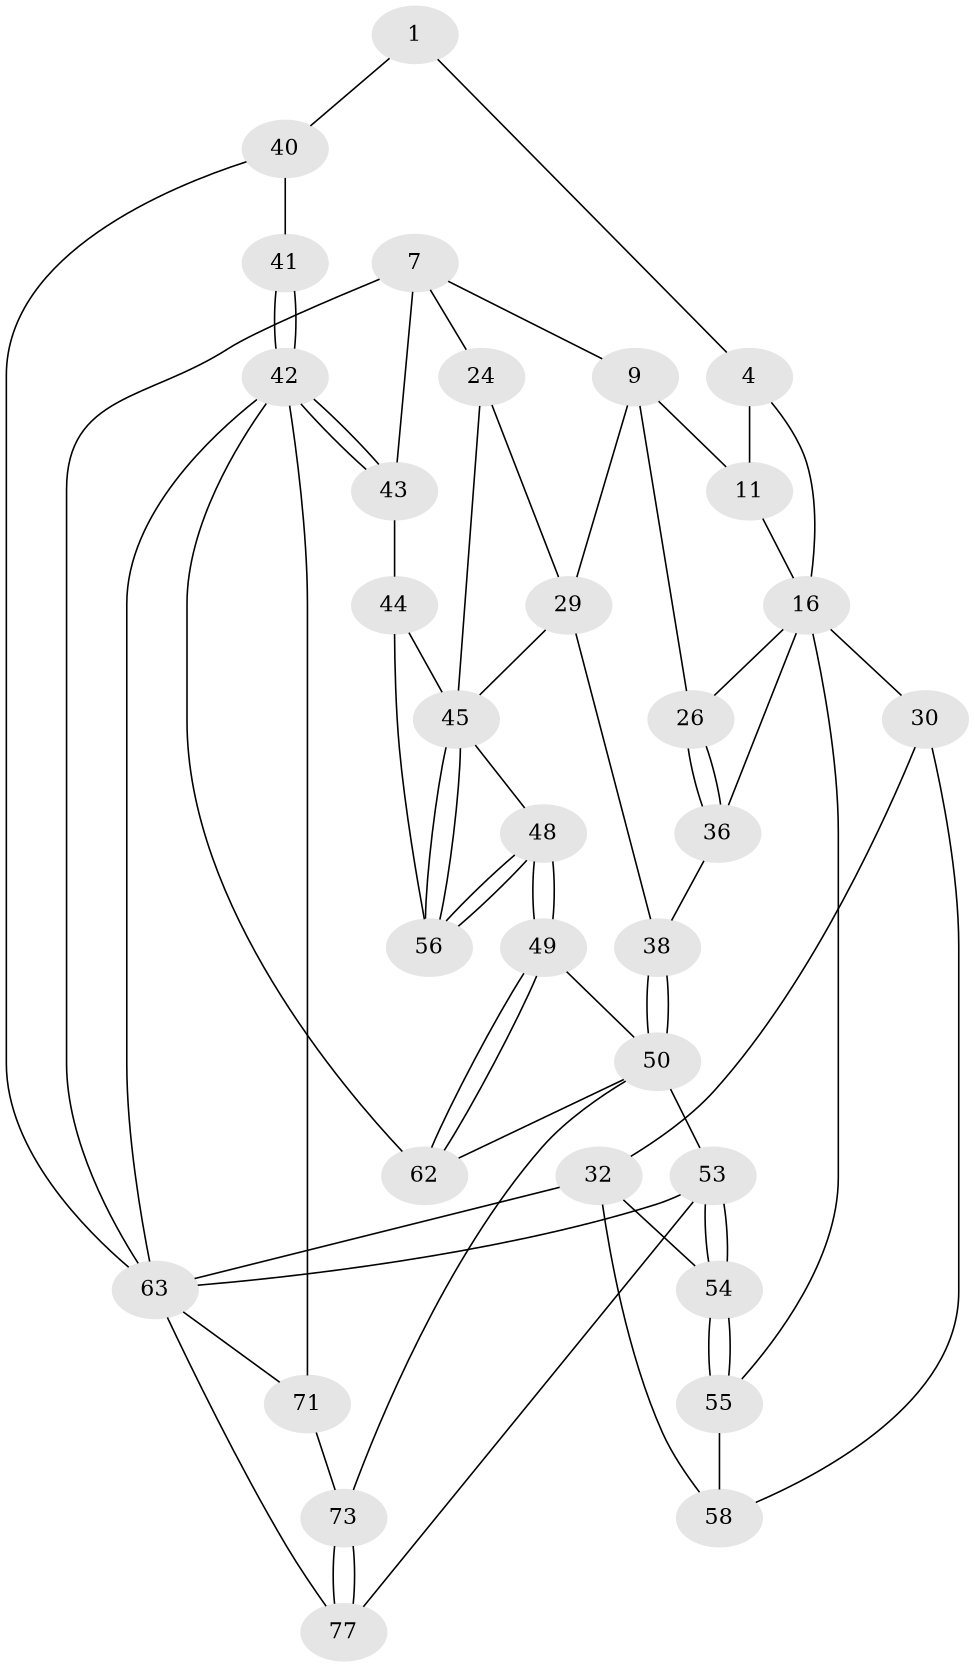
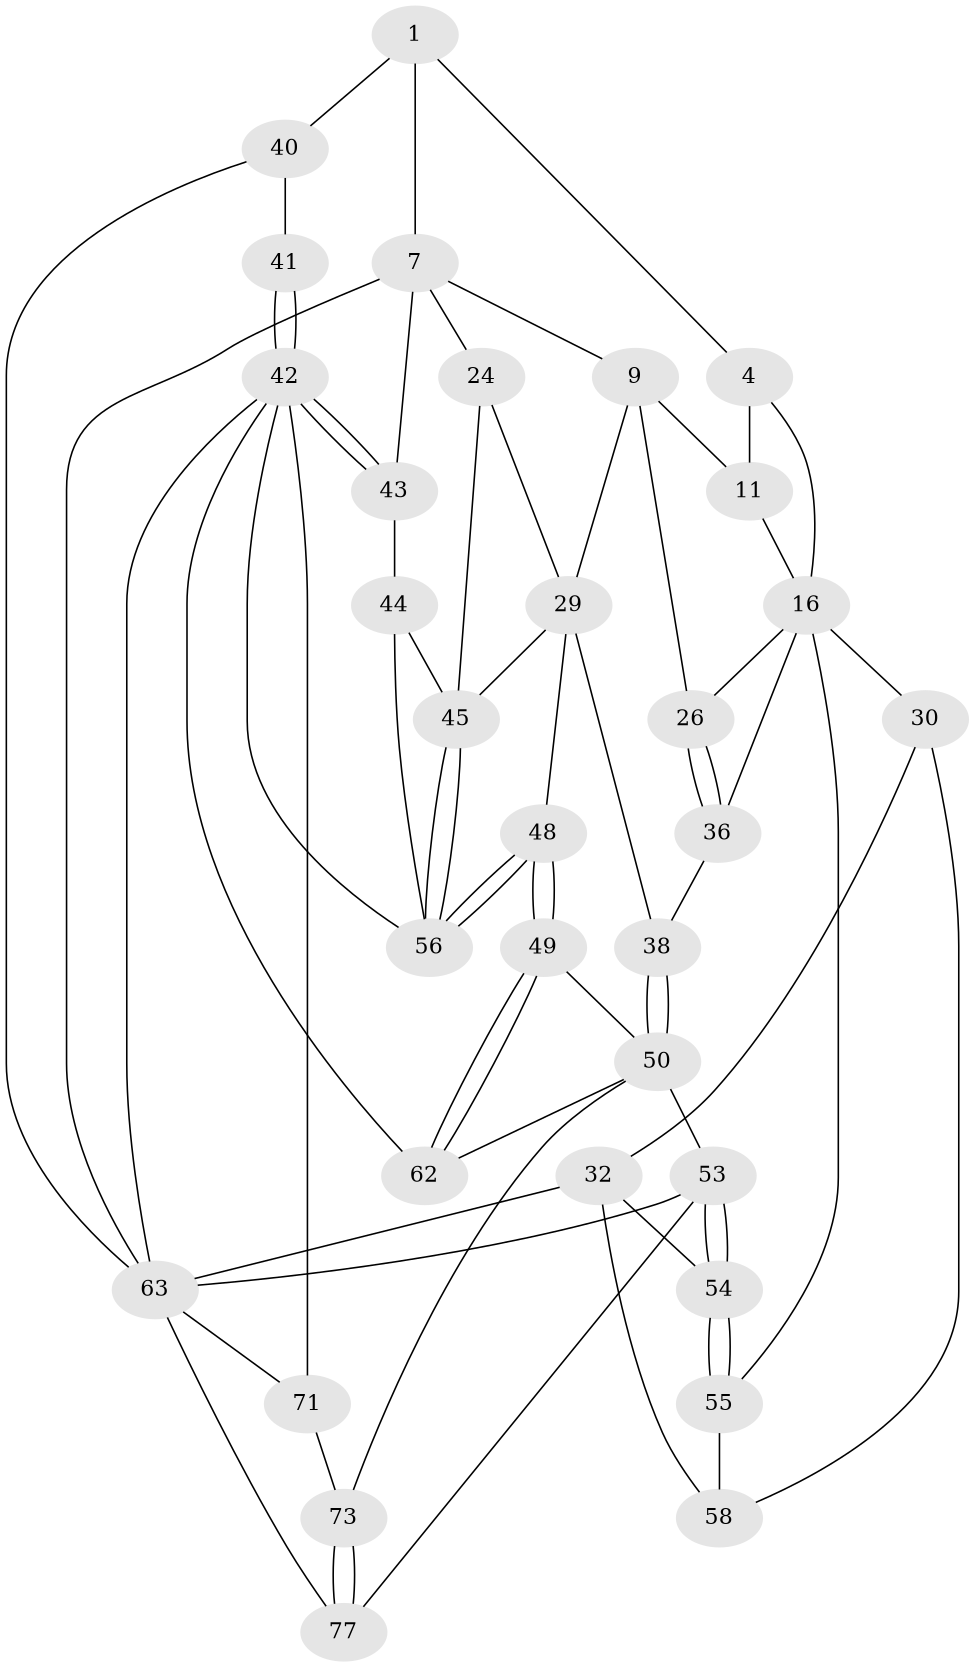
none -> (415, 149)
none -> (247, 695)
(500, 777) -> (556, 719)
